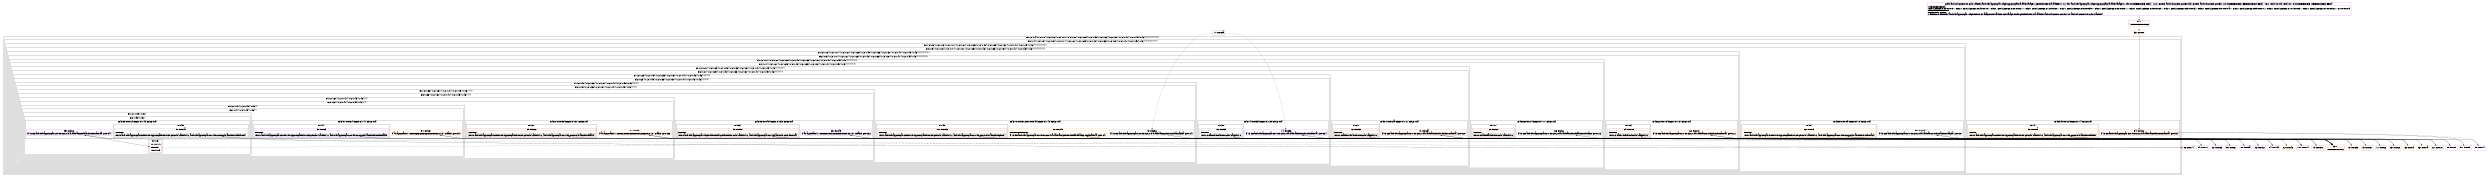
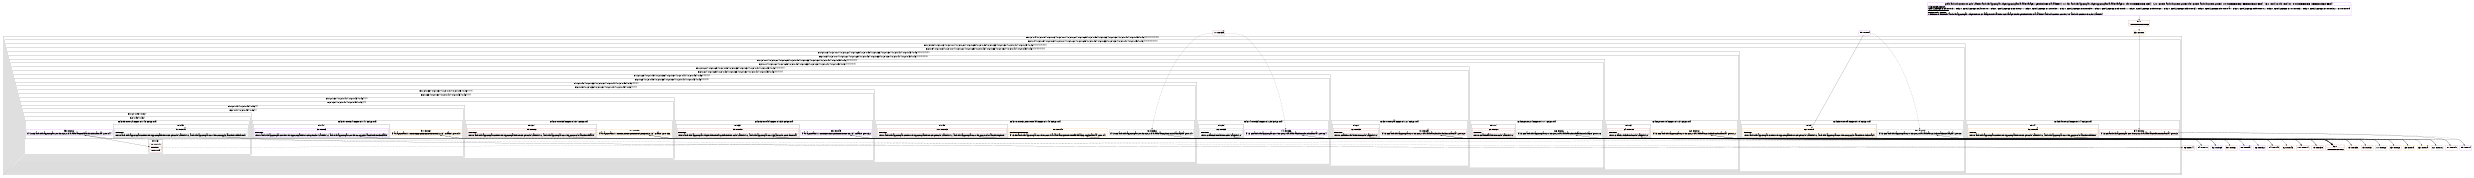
(2194, 139) -> (1905, 75)
